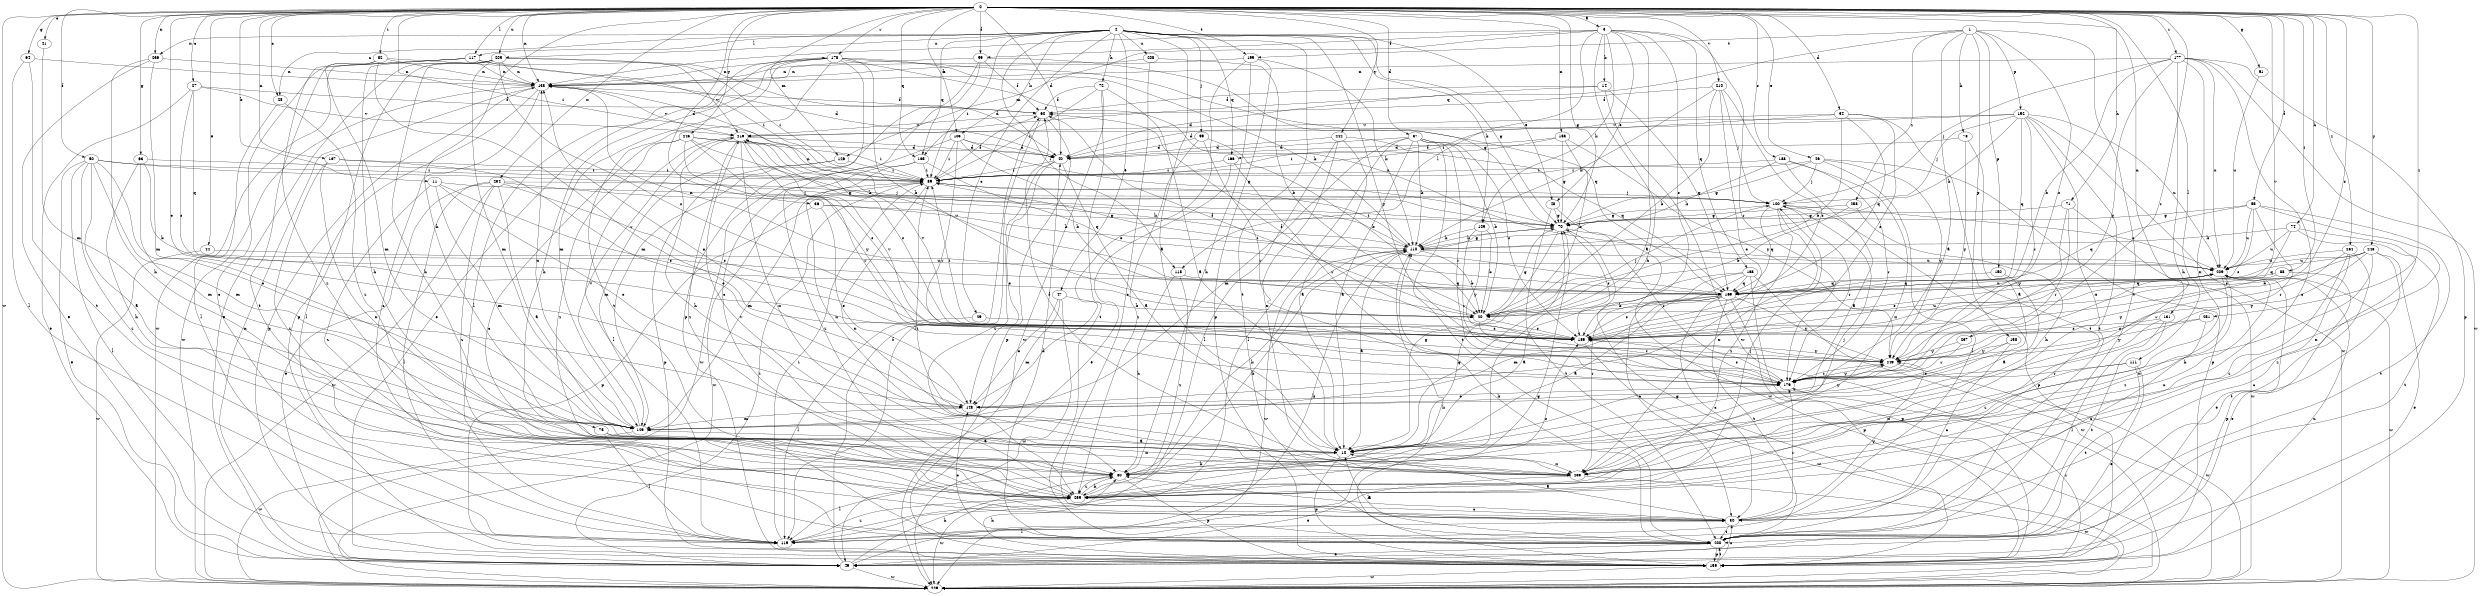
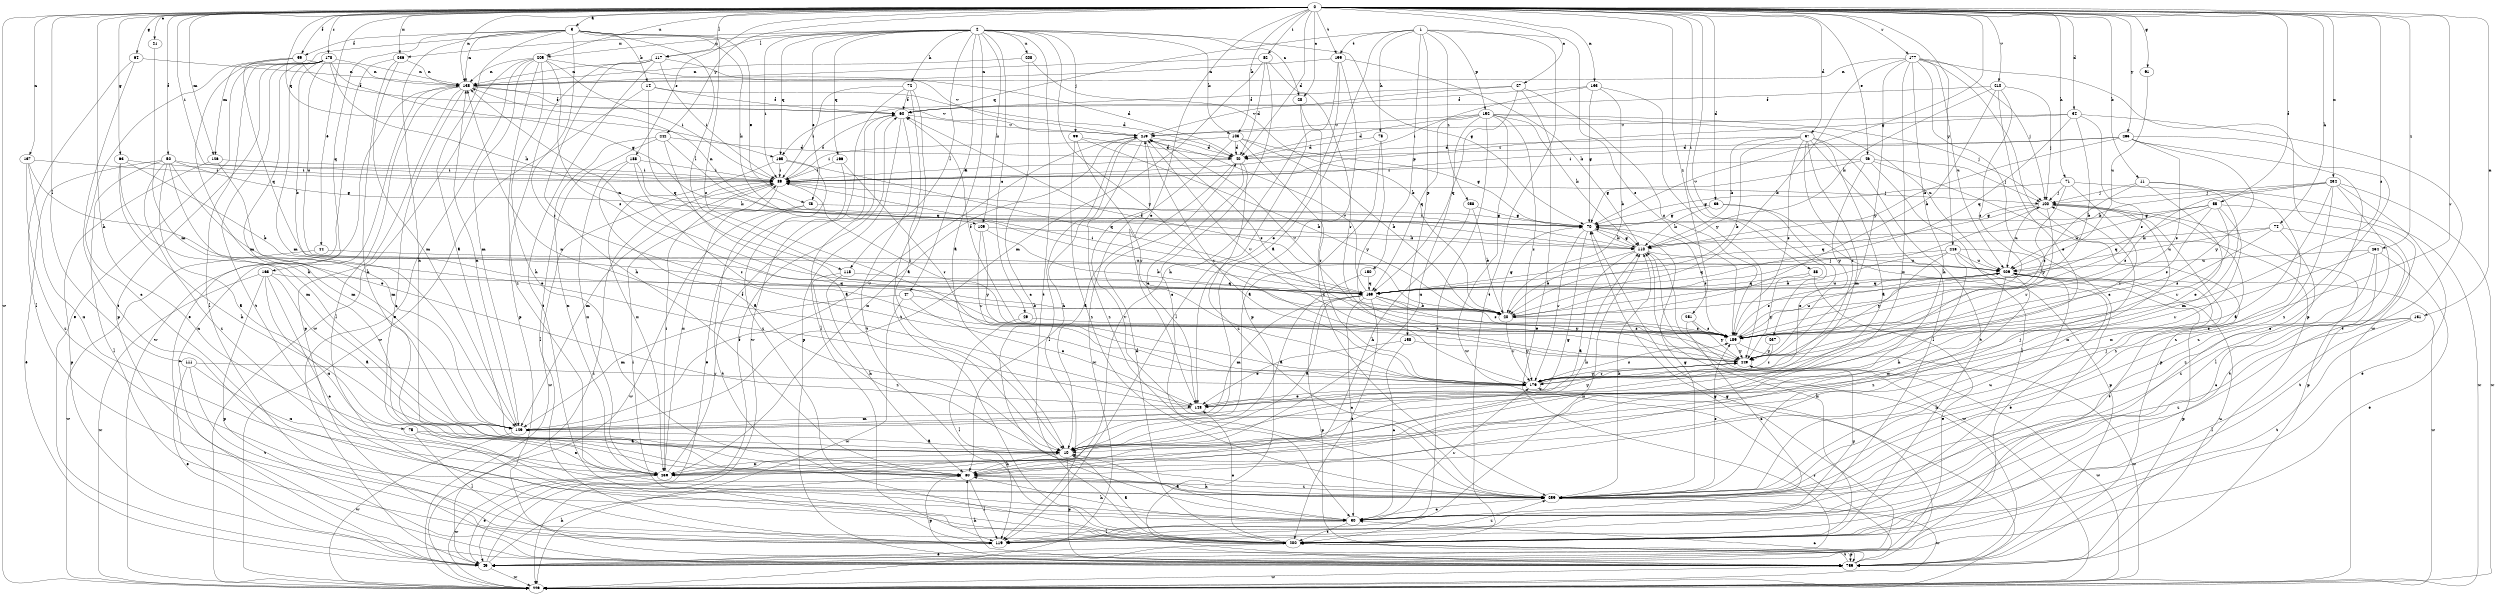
(686, 137) -> (2126, 137)
(1398, 150) -> (1367, 101)
none -> (2058, 192)
(1593, 374) -> (329, 374)
none -> (954, 437)
(1713, 566) -> (1850, 566)
